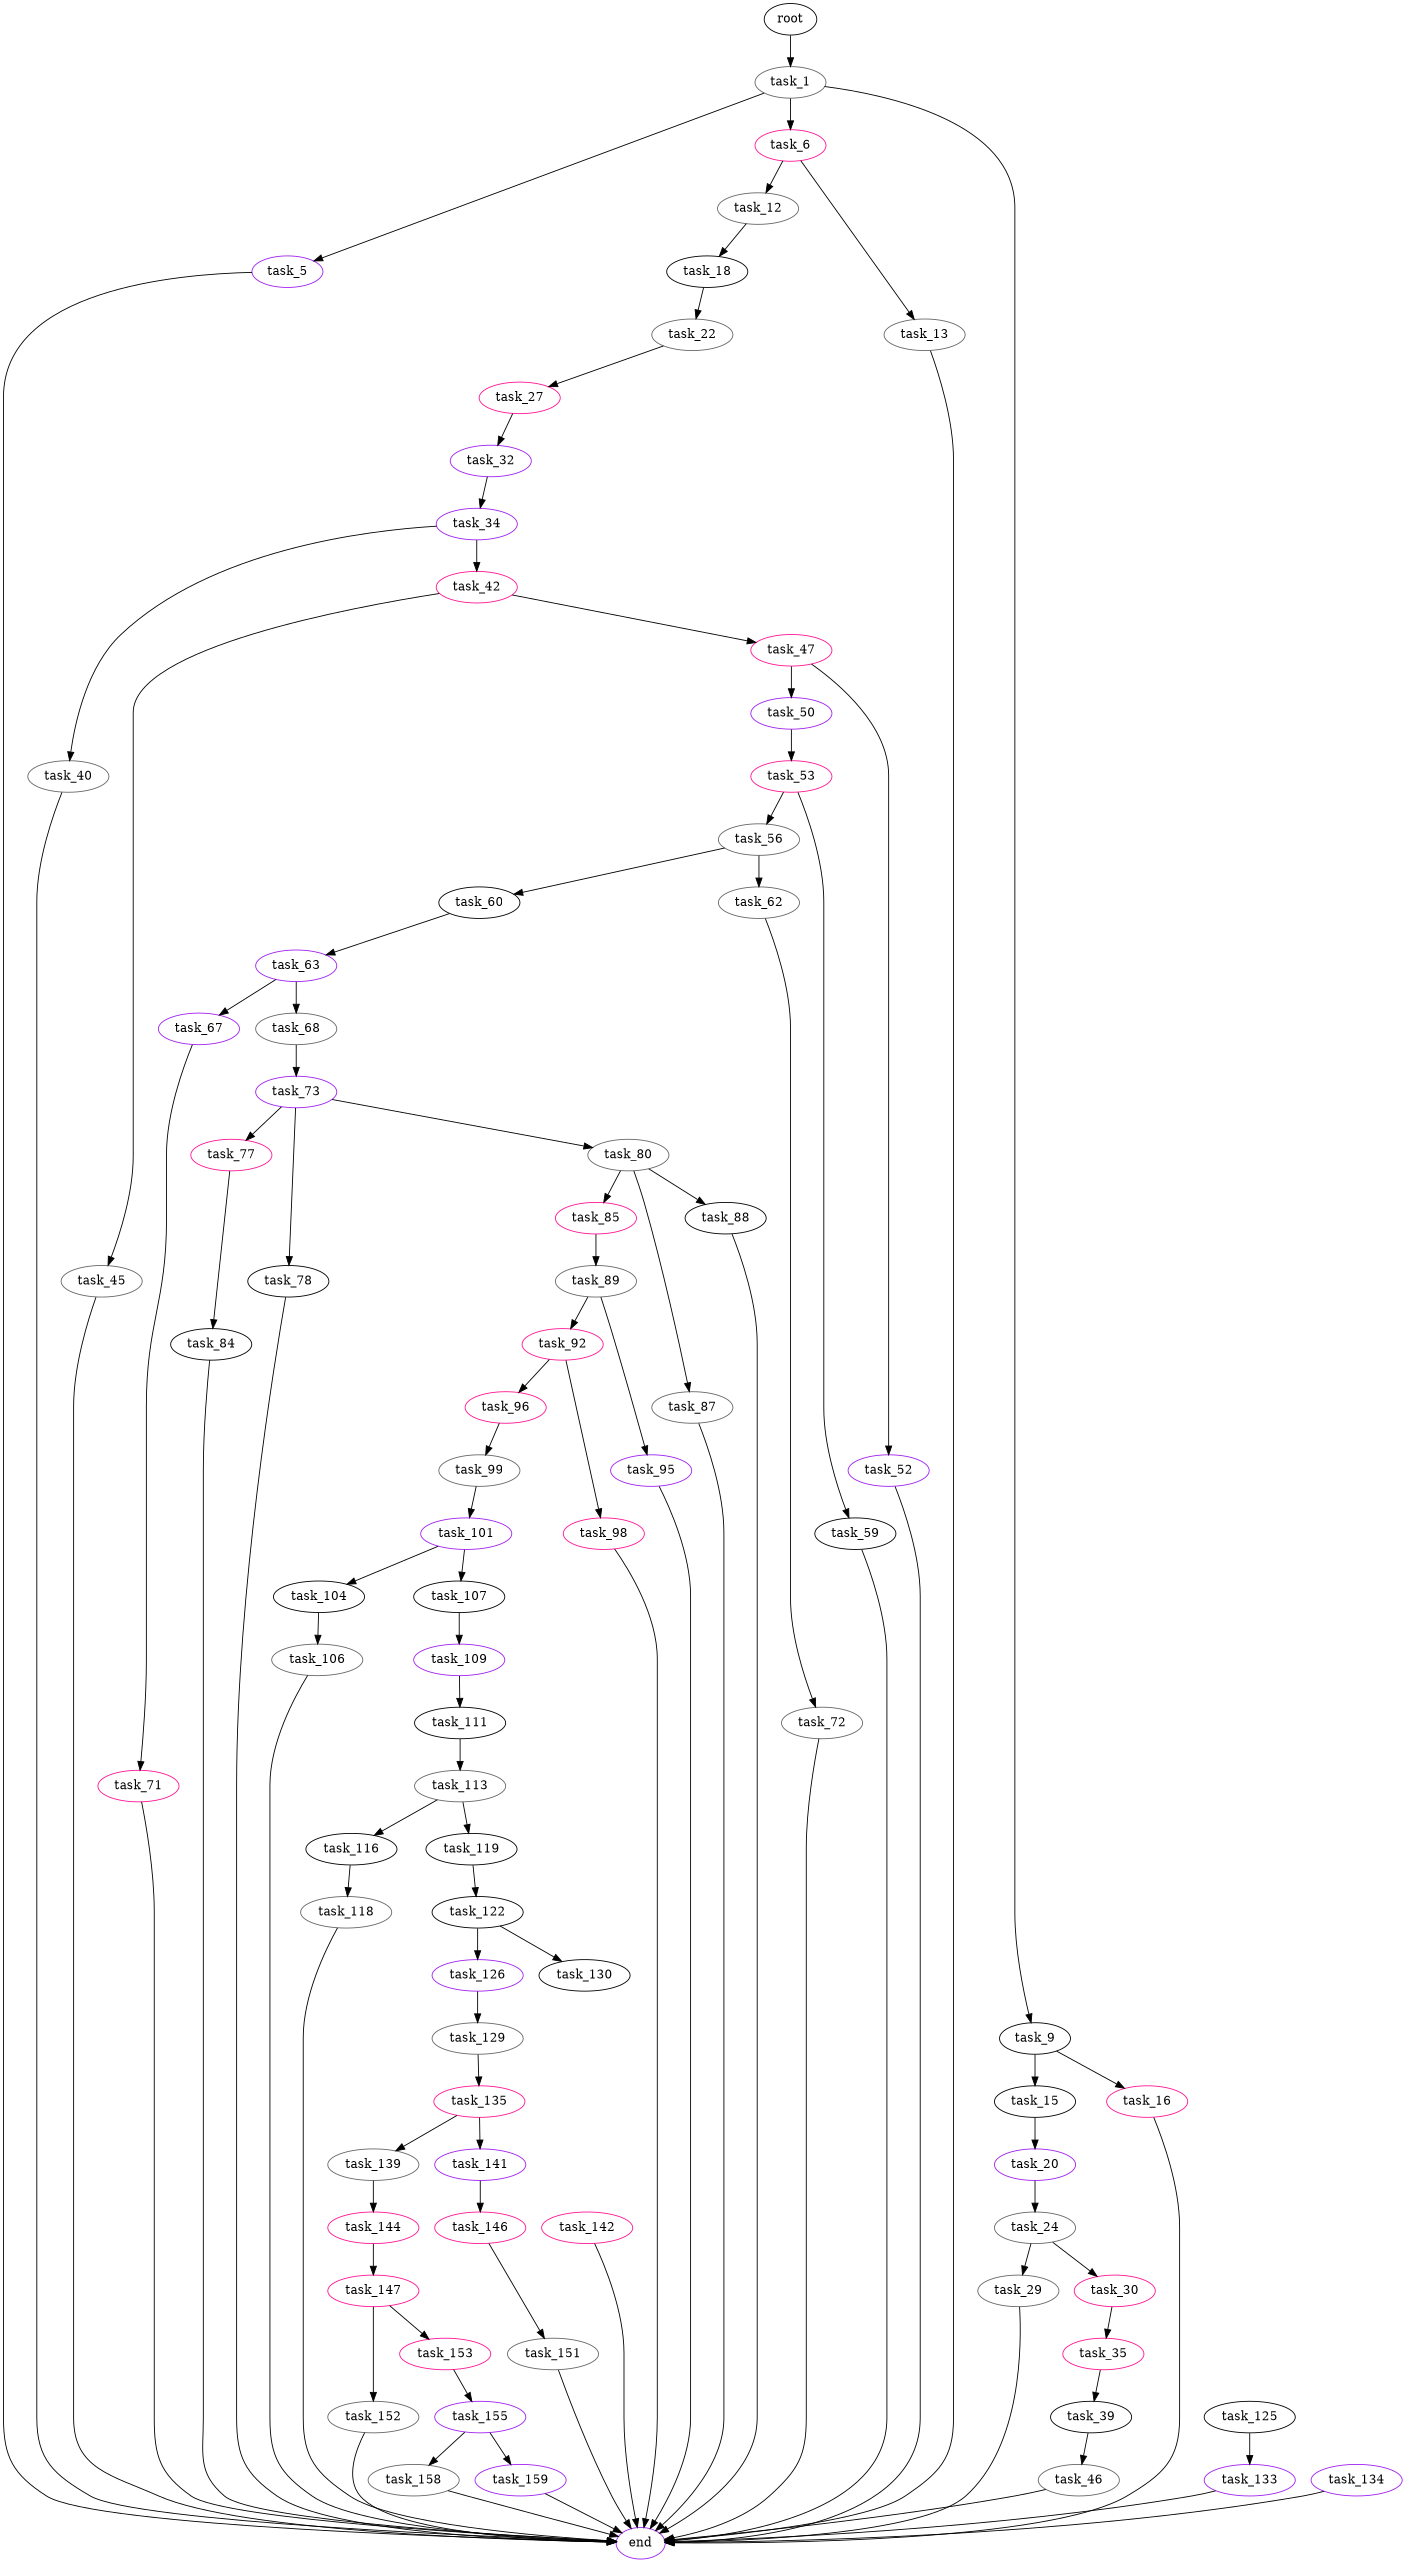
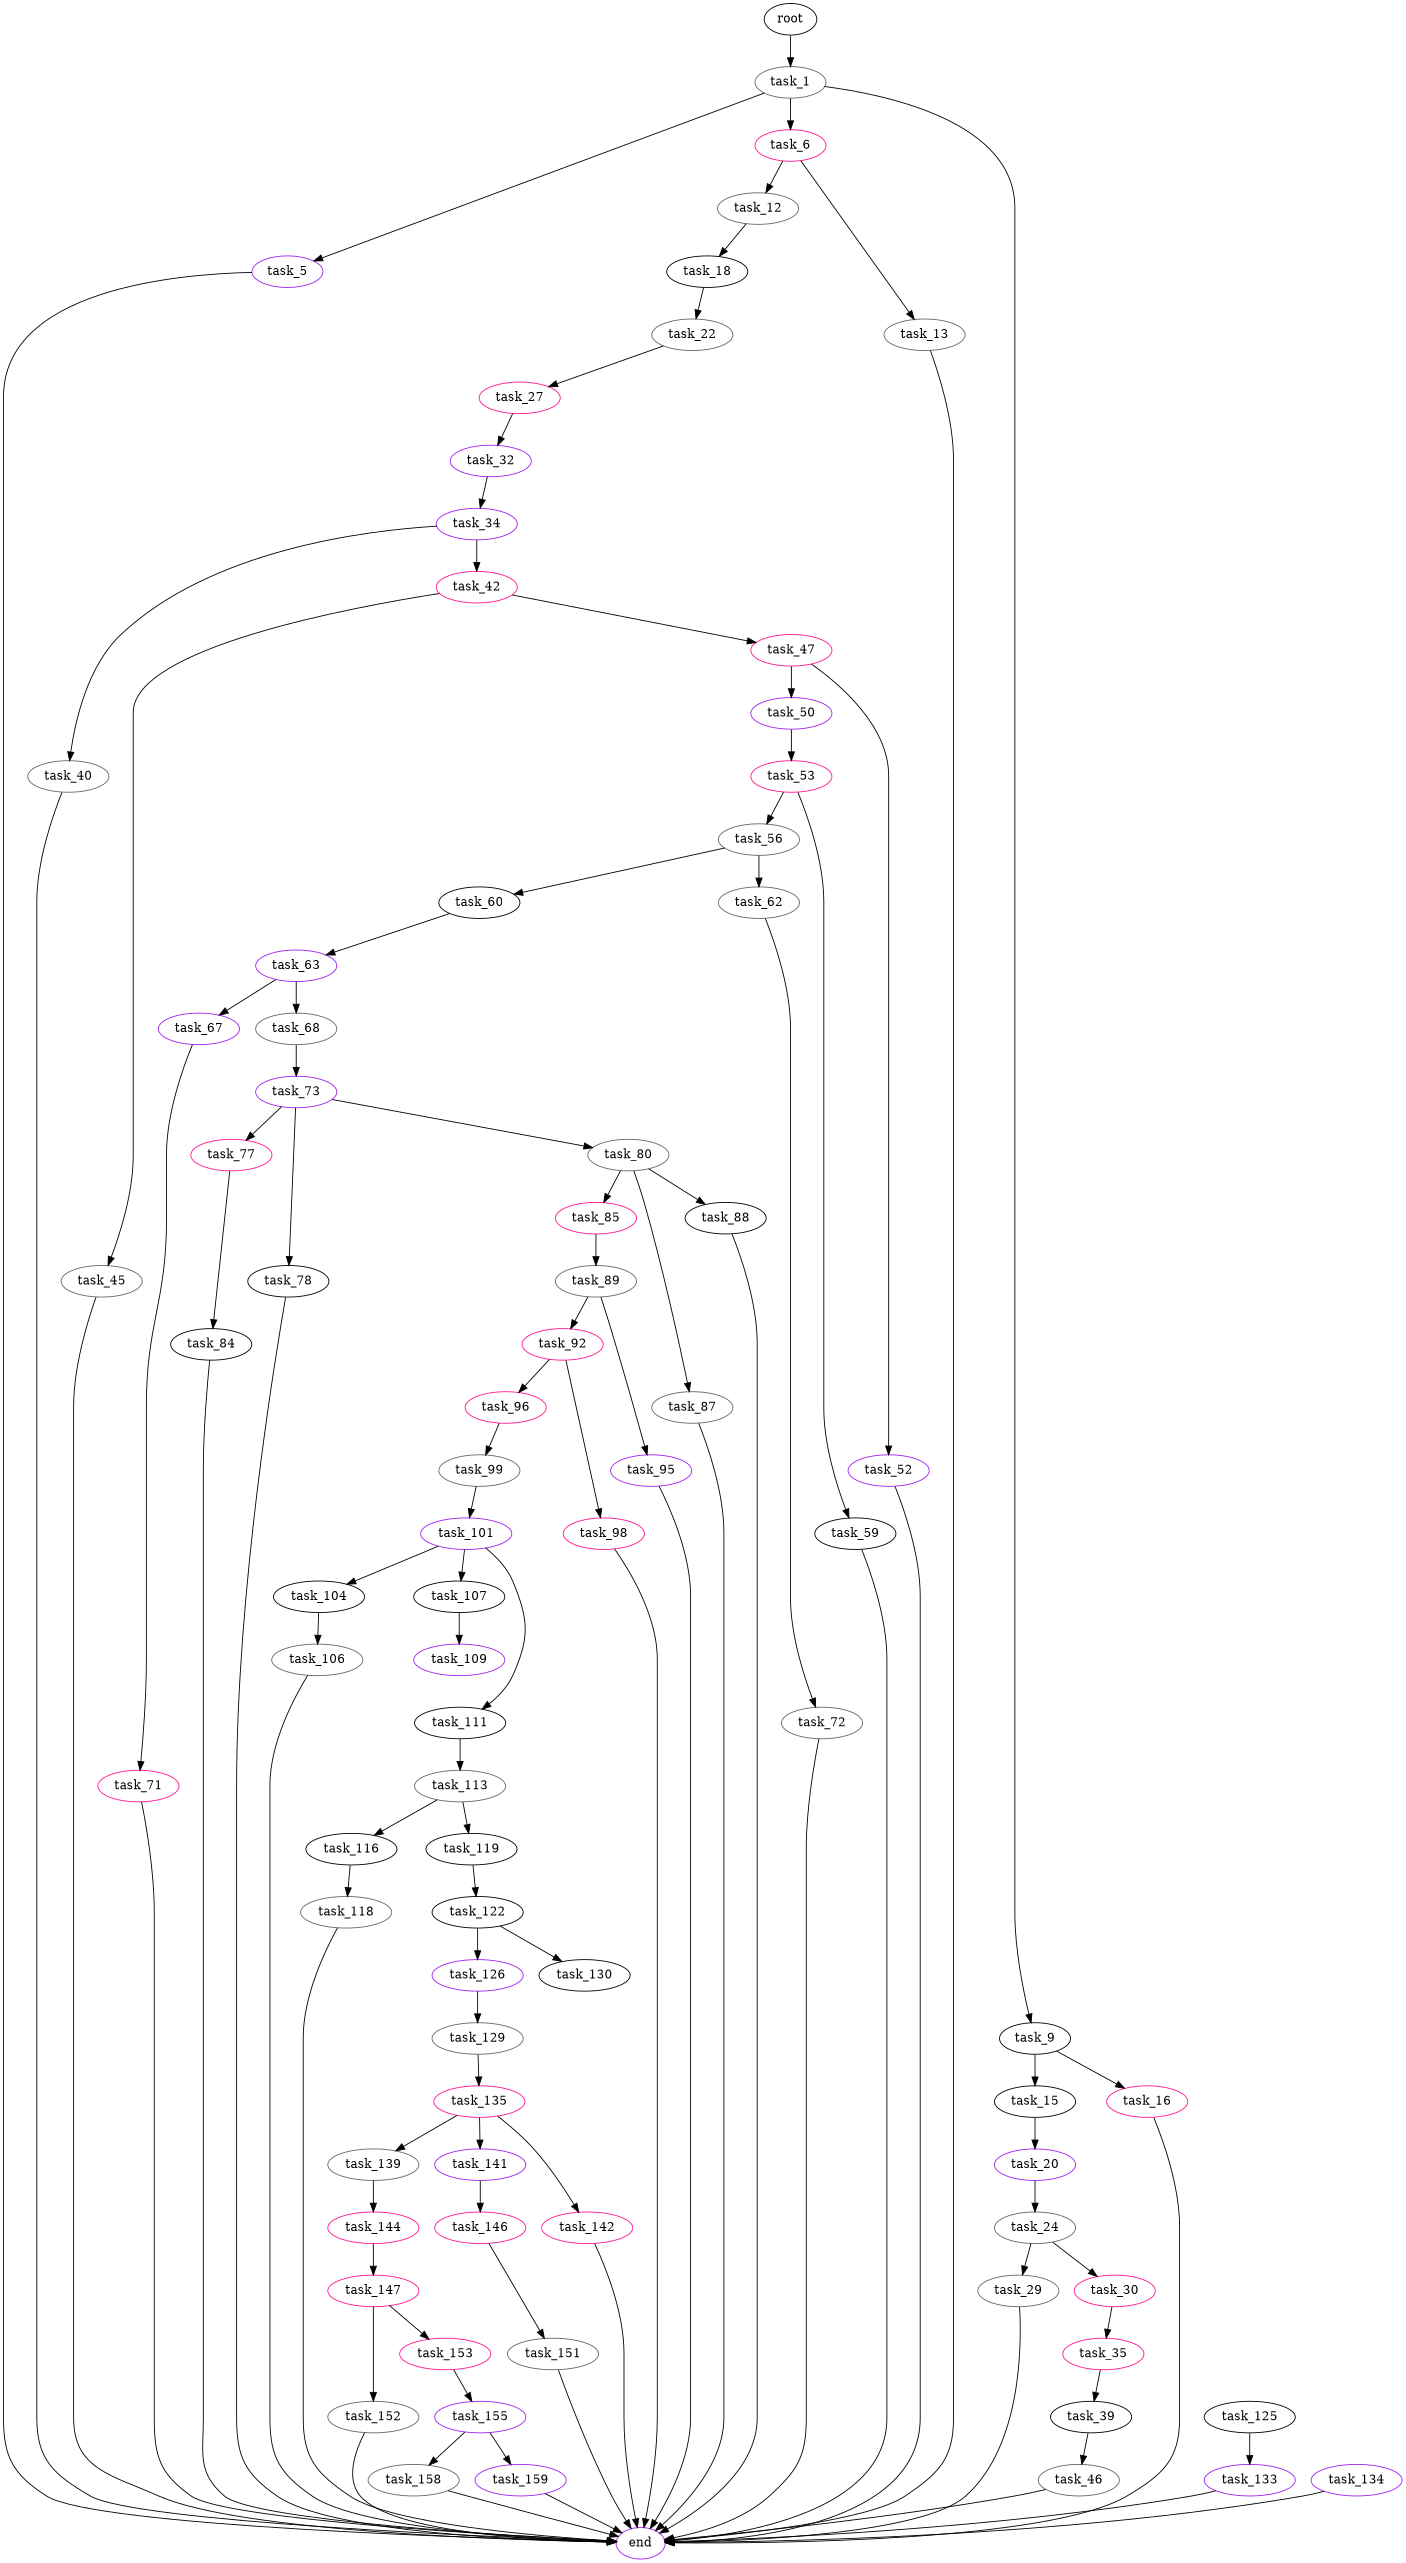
(460, 1687) -> (525, 1625)
none -> (540, 2157)
